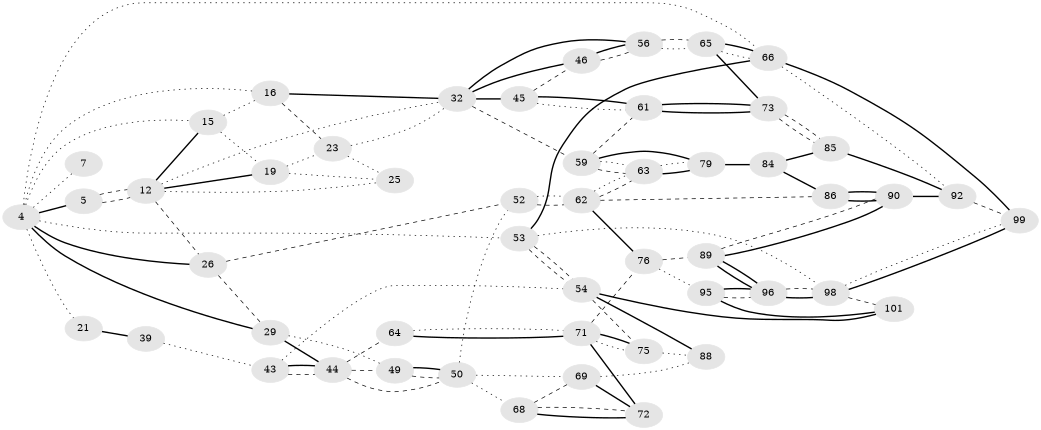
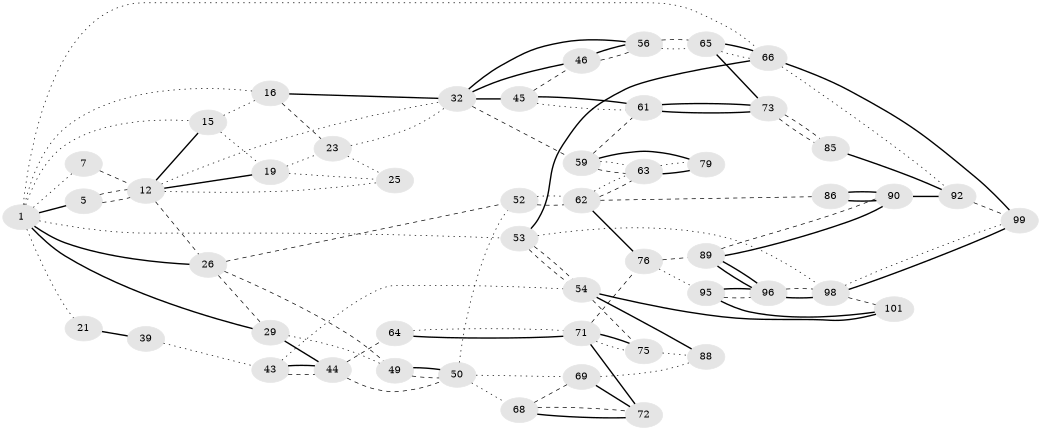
(768, 165) -> none
none -> (115, 177)
(21, 217) -> (21, 217)
(364, 370) -> (307, 311)
